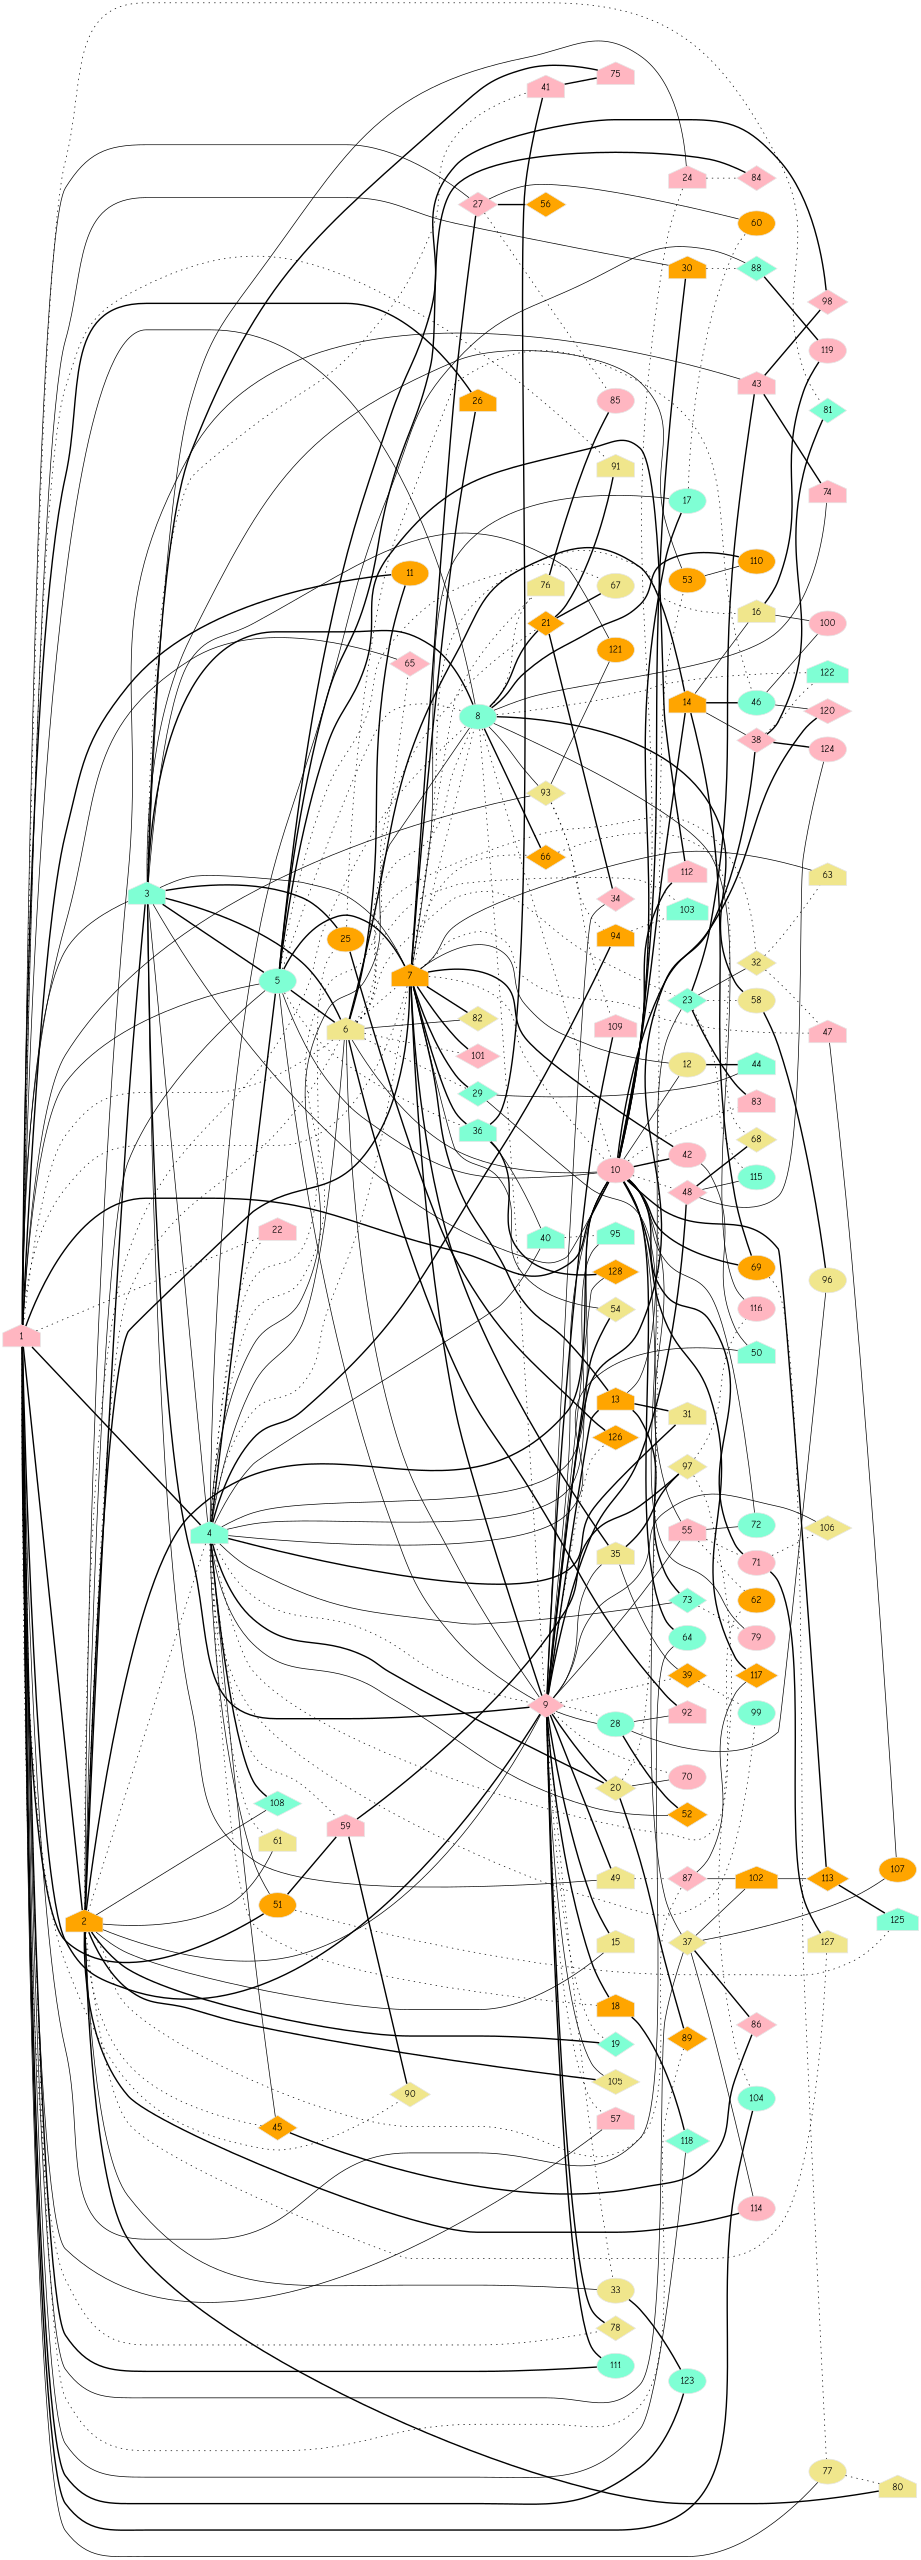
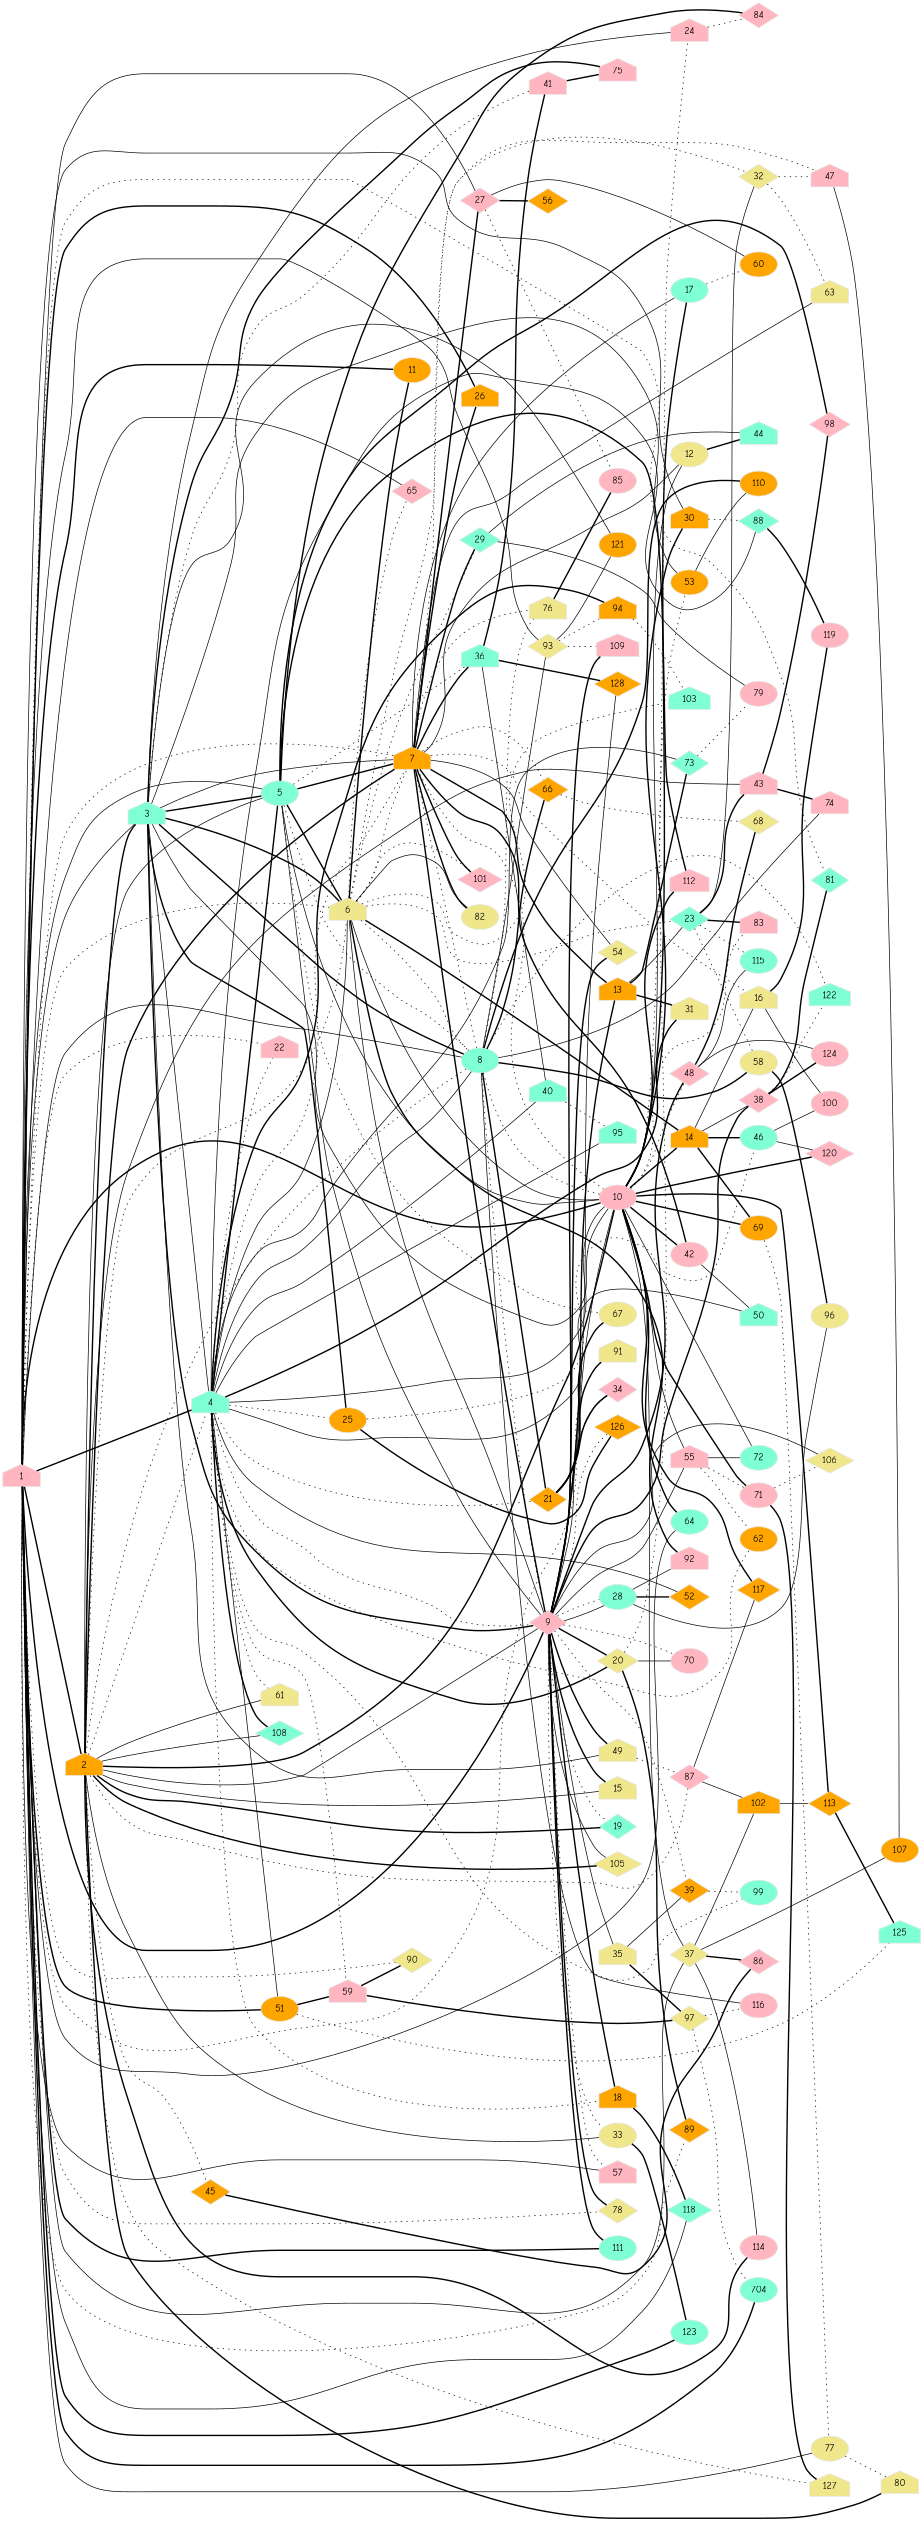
(478, 1019) -> (480, 917)
(463, 1282) -> none
(242, 1845) -> none
(757, 2099) -> (759, 2290)
